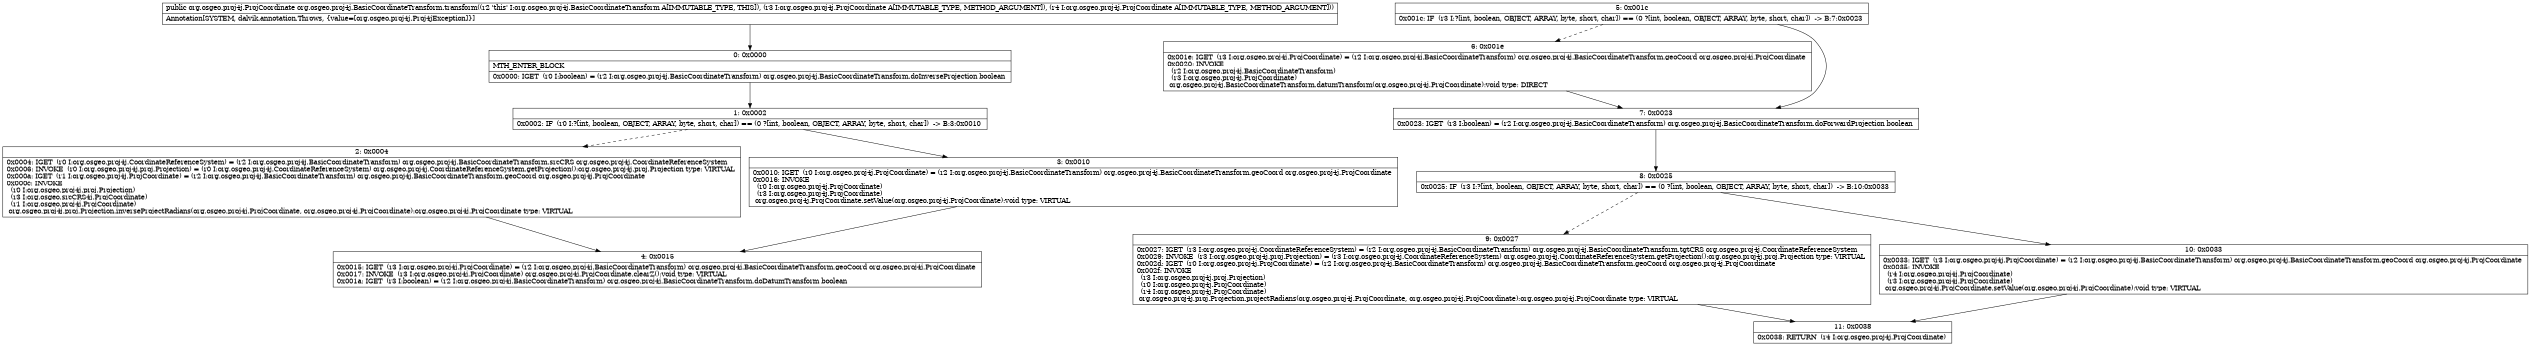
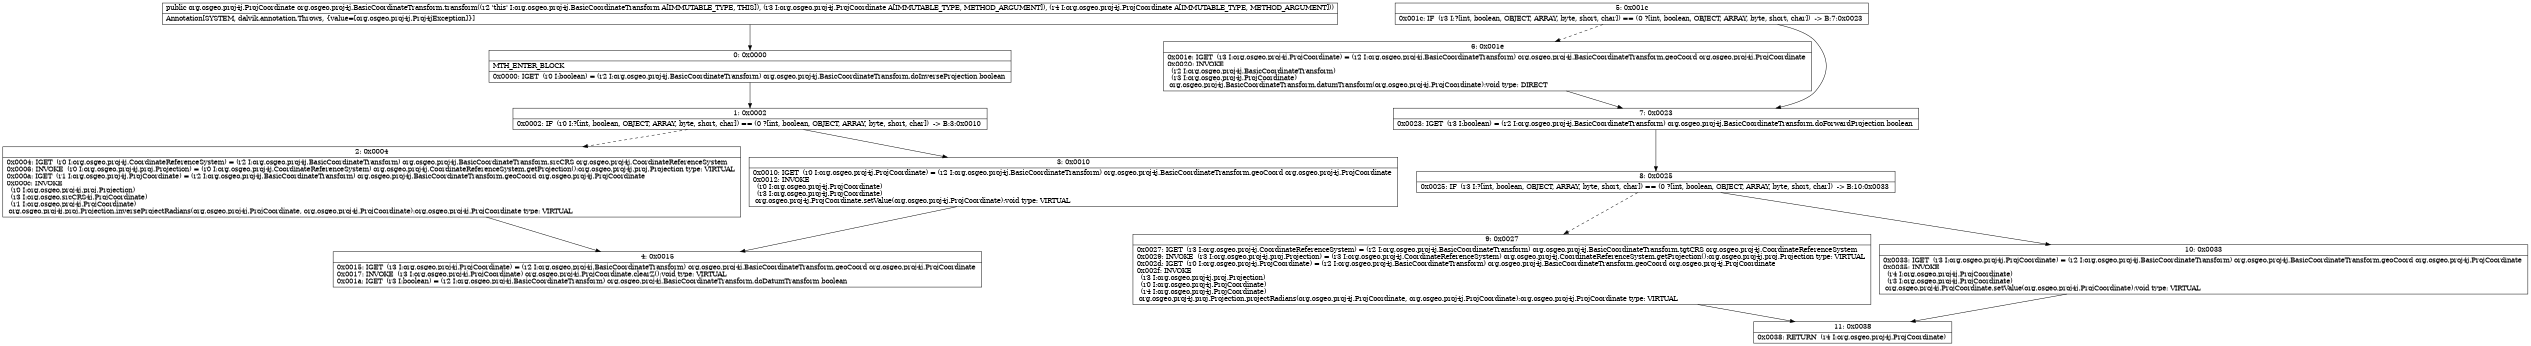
(783, 180) -> (783, 180)
